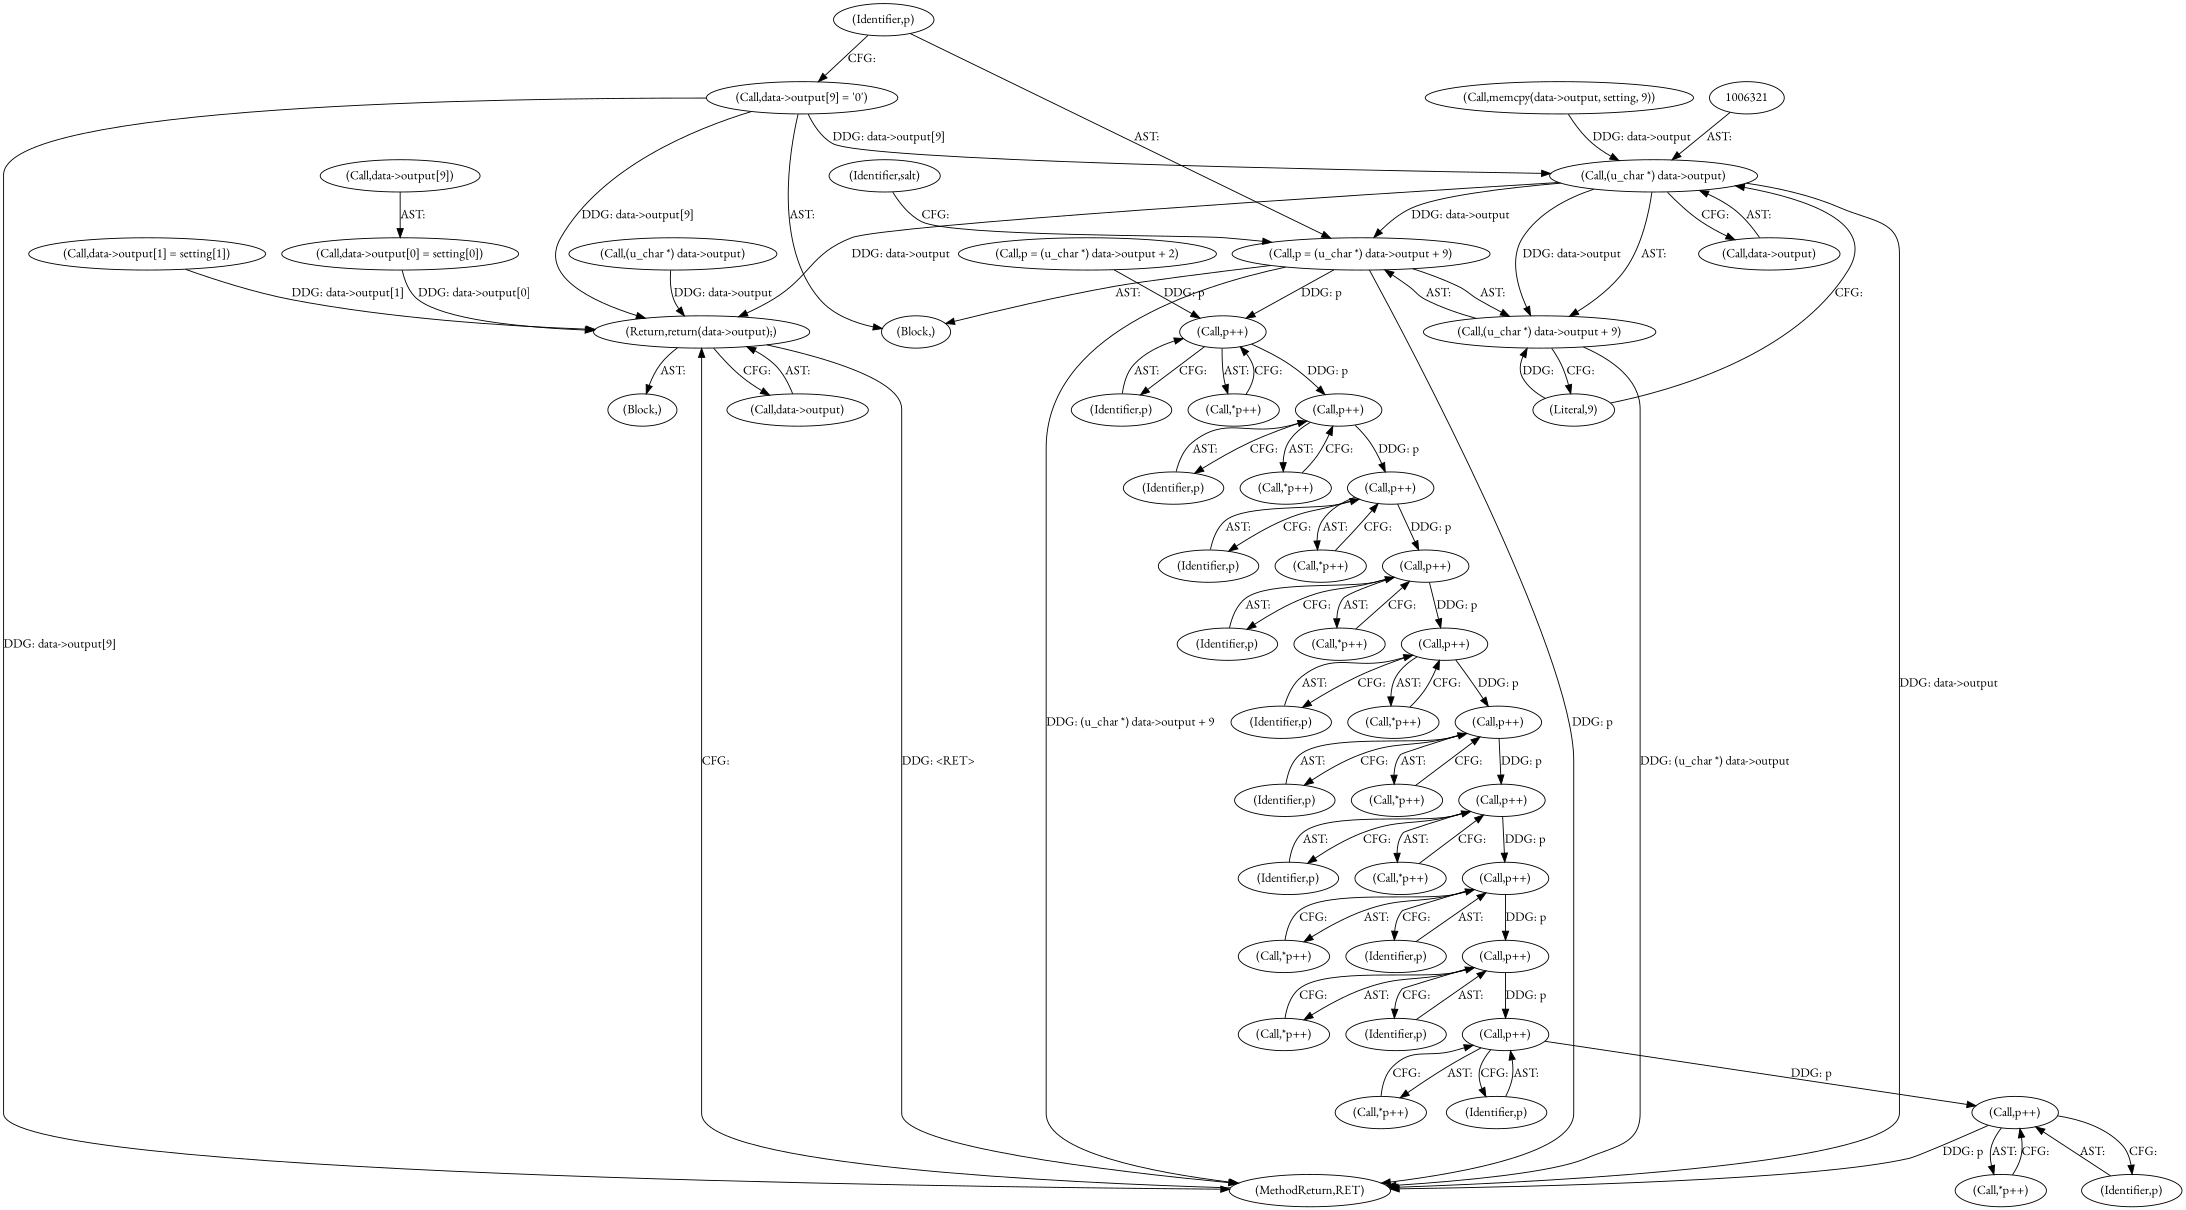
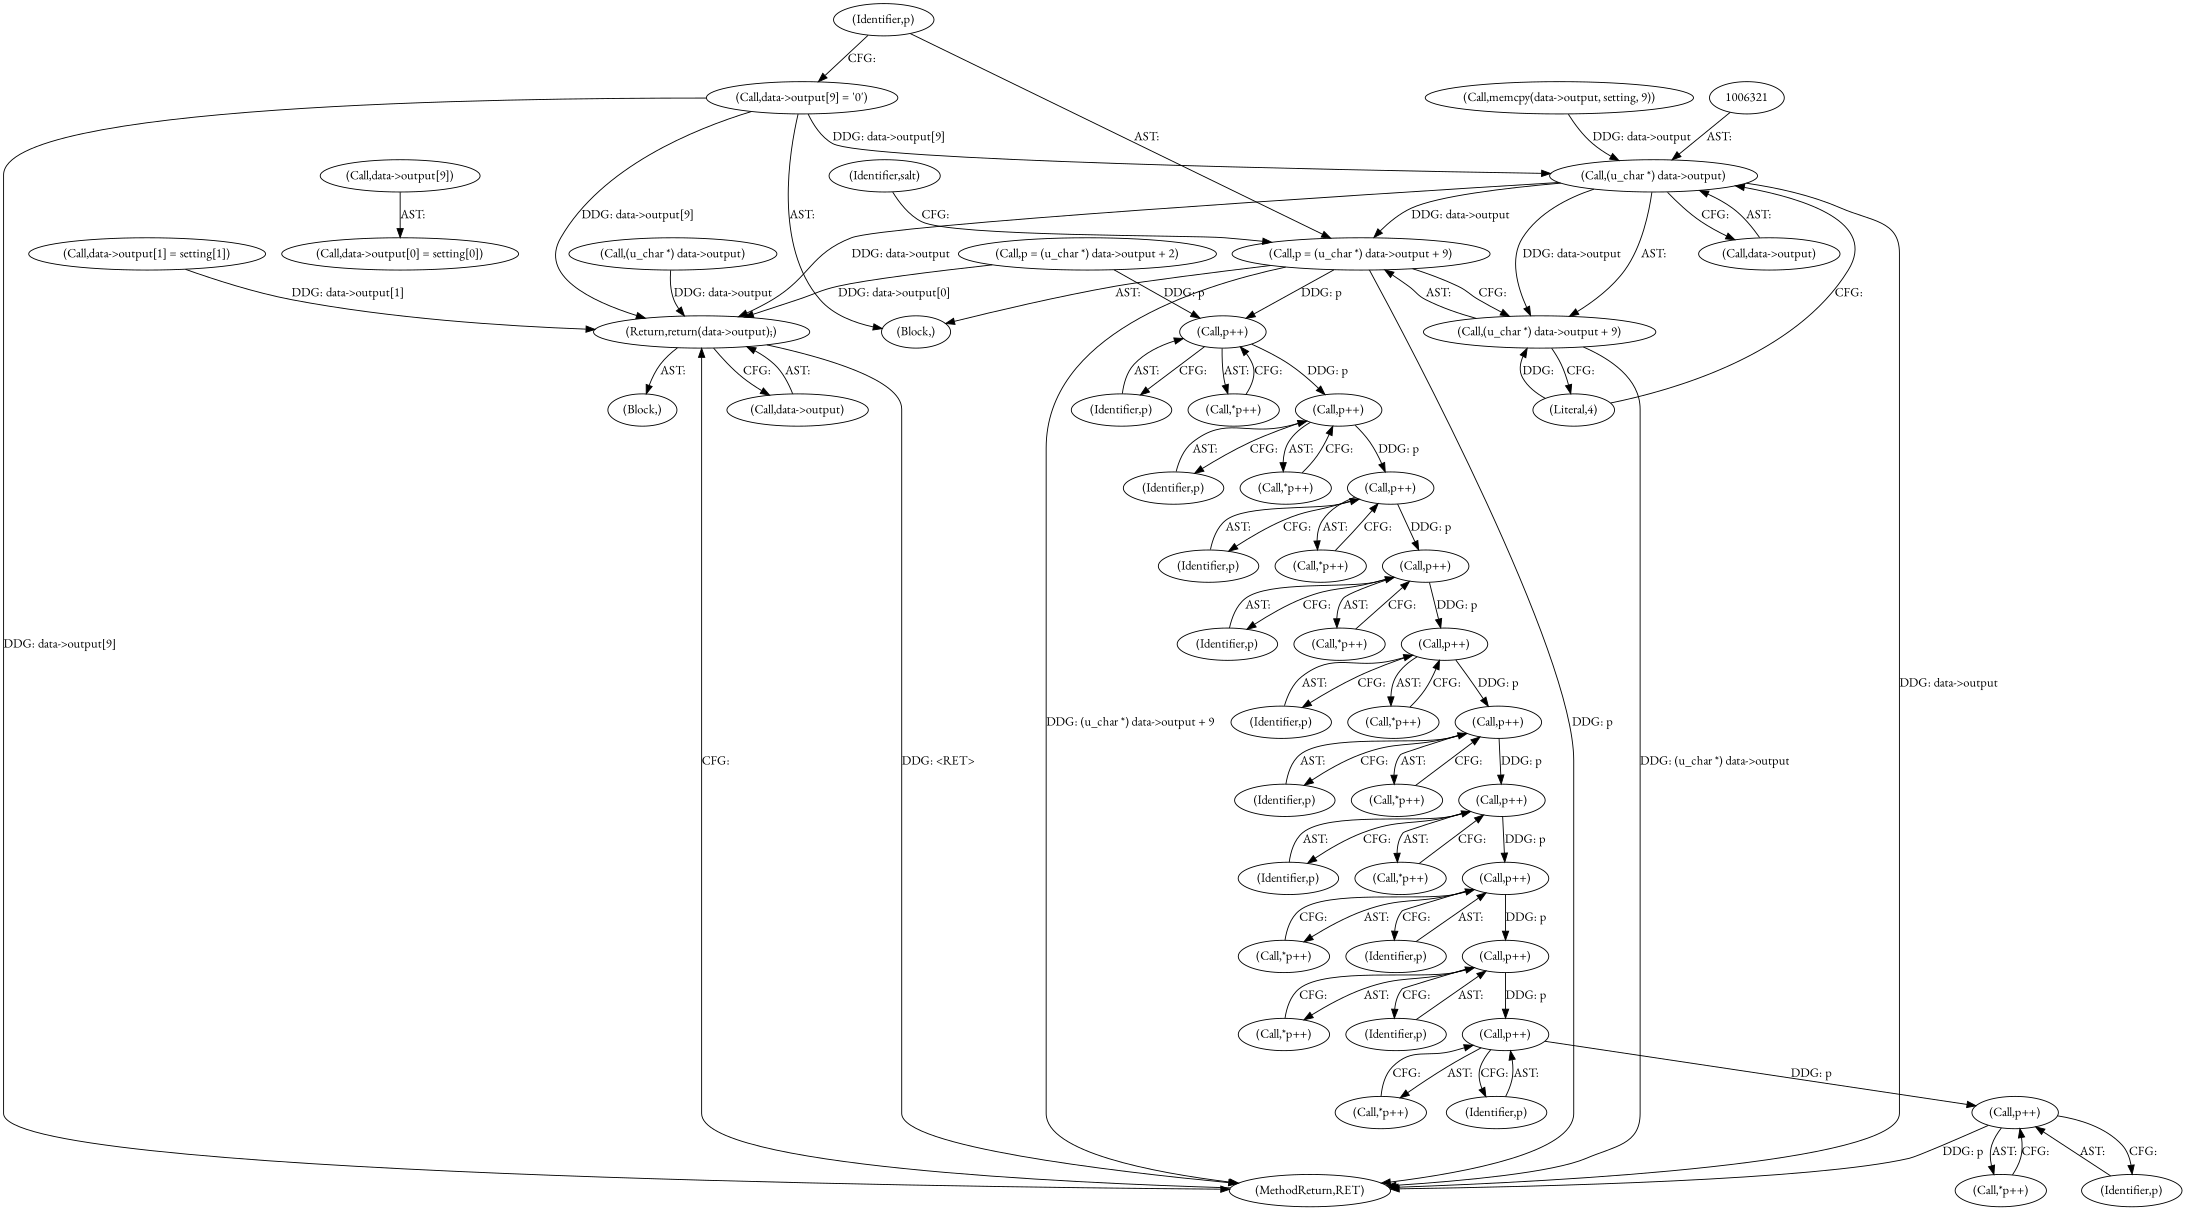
(1494, 293) -> (1494, 293)
(458, 315) -> (871, 280)
(1574, 410) -> (1574, 410)
